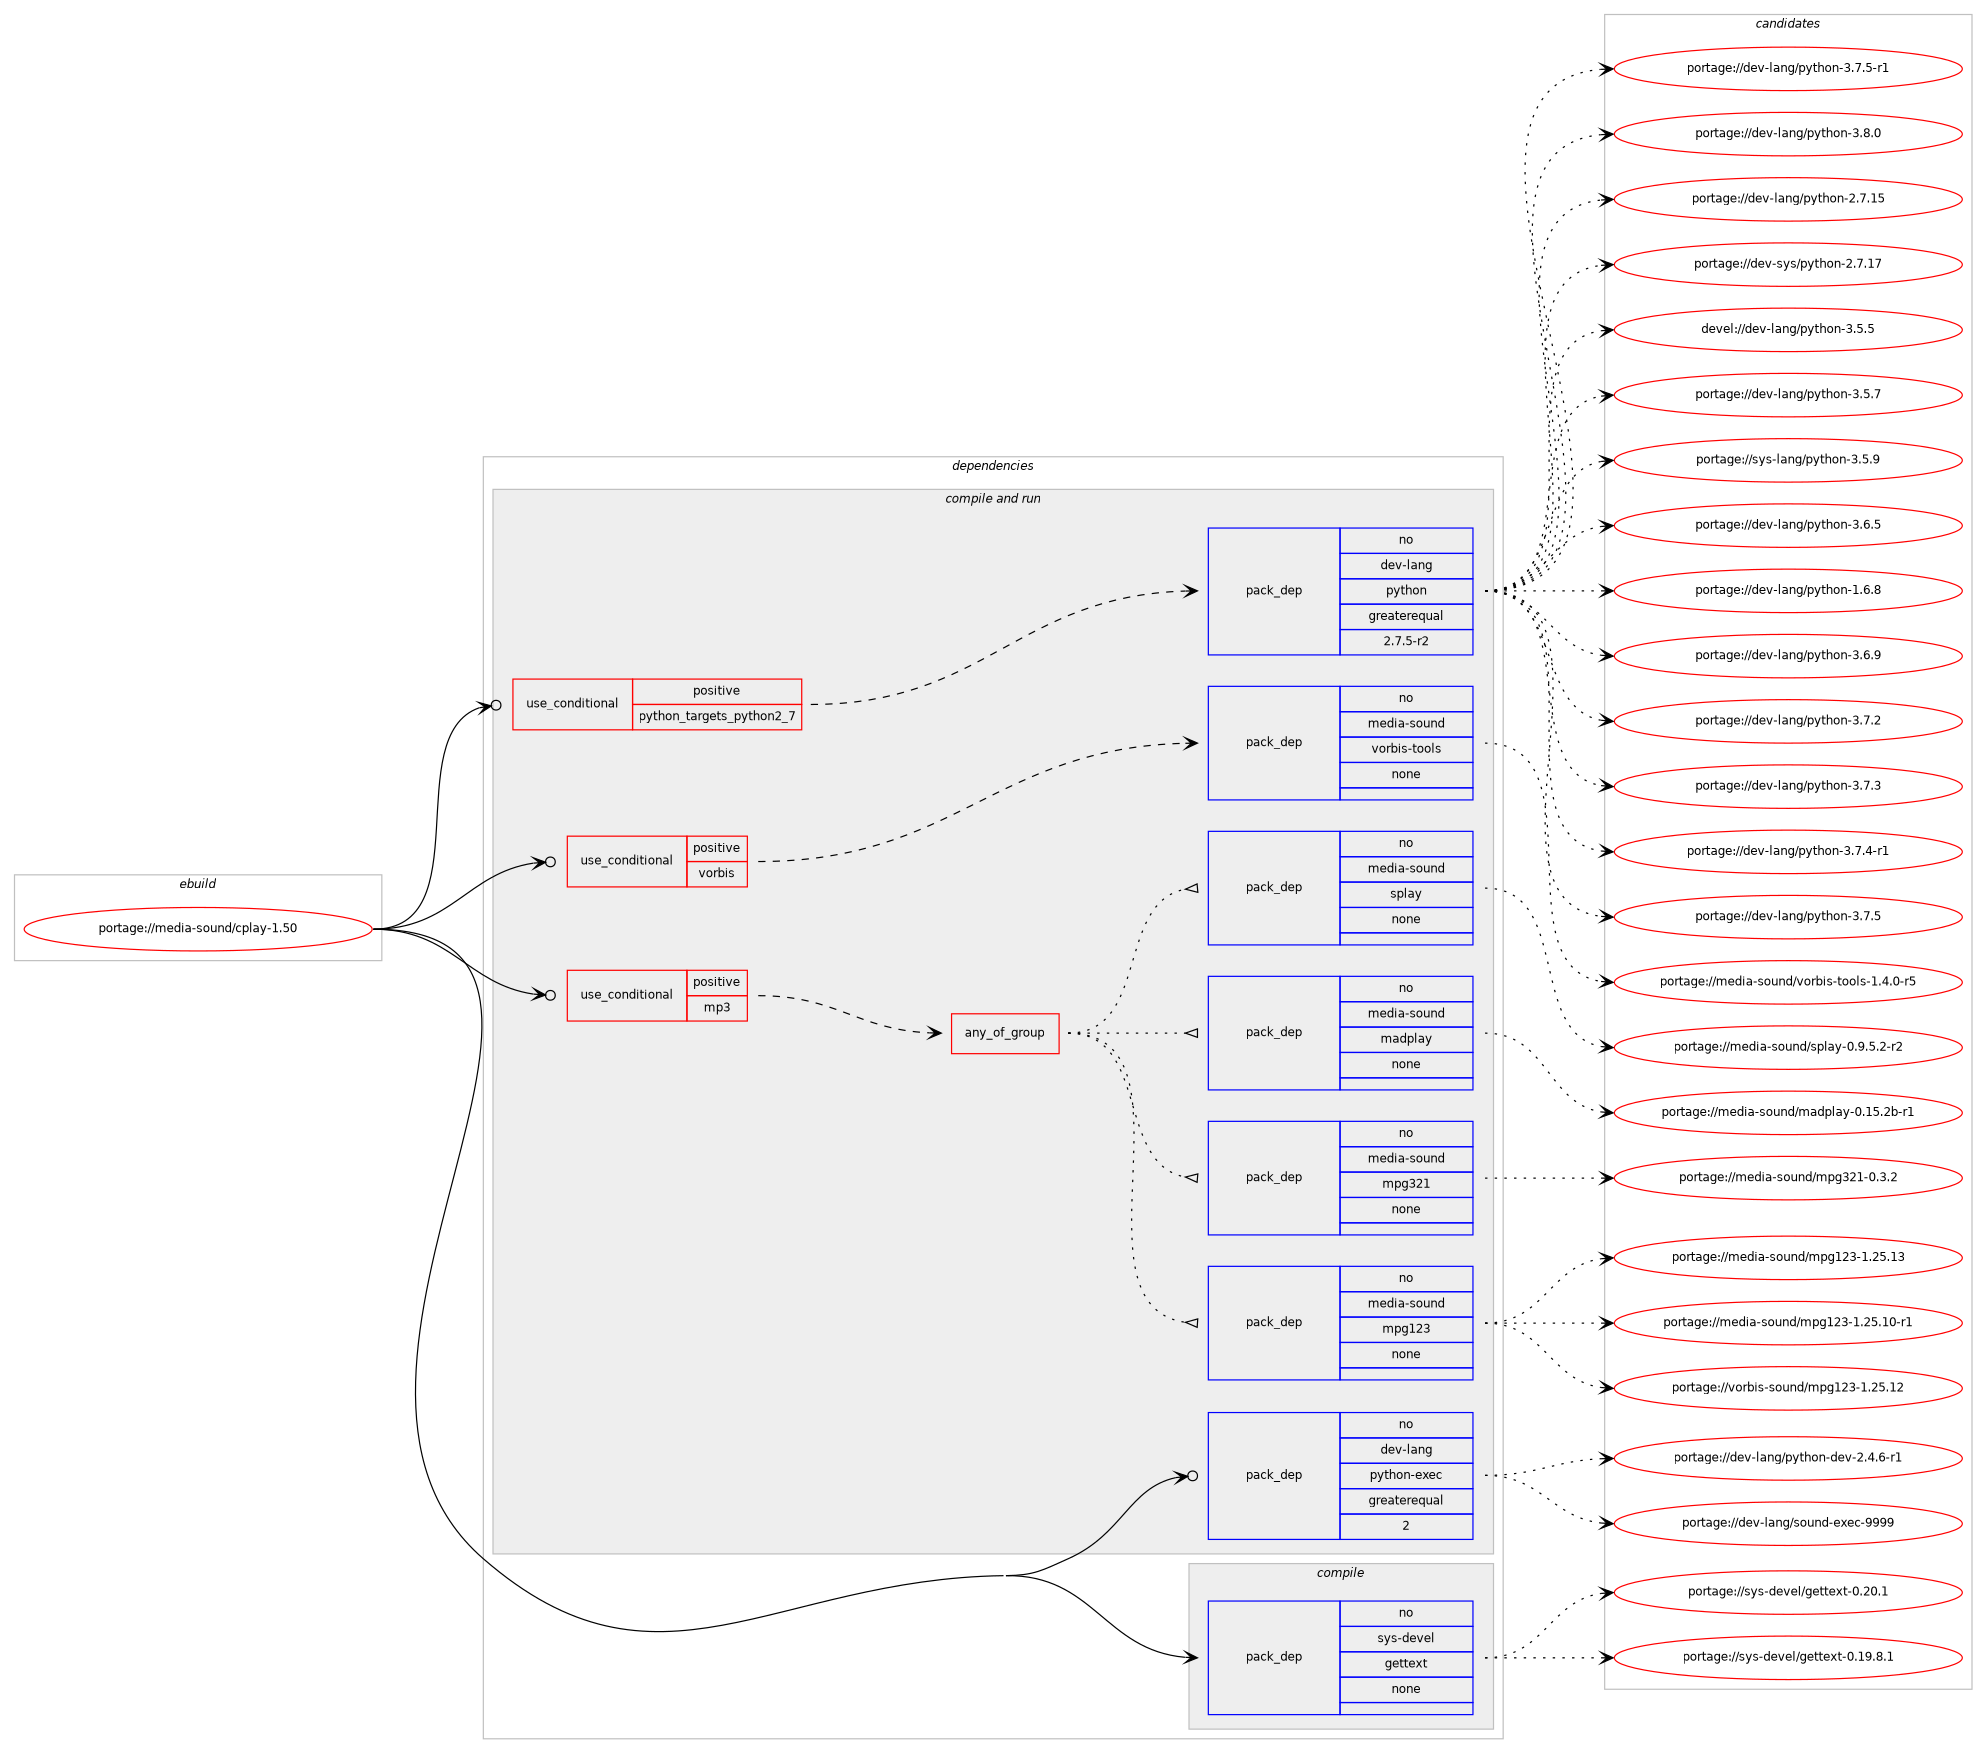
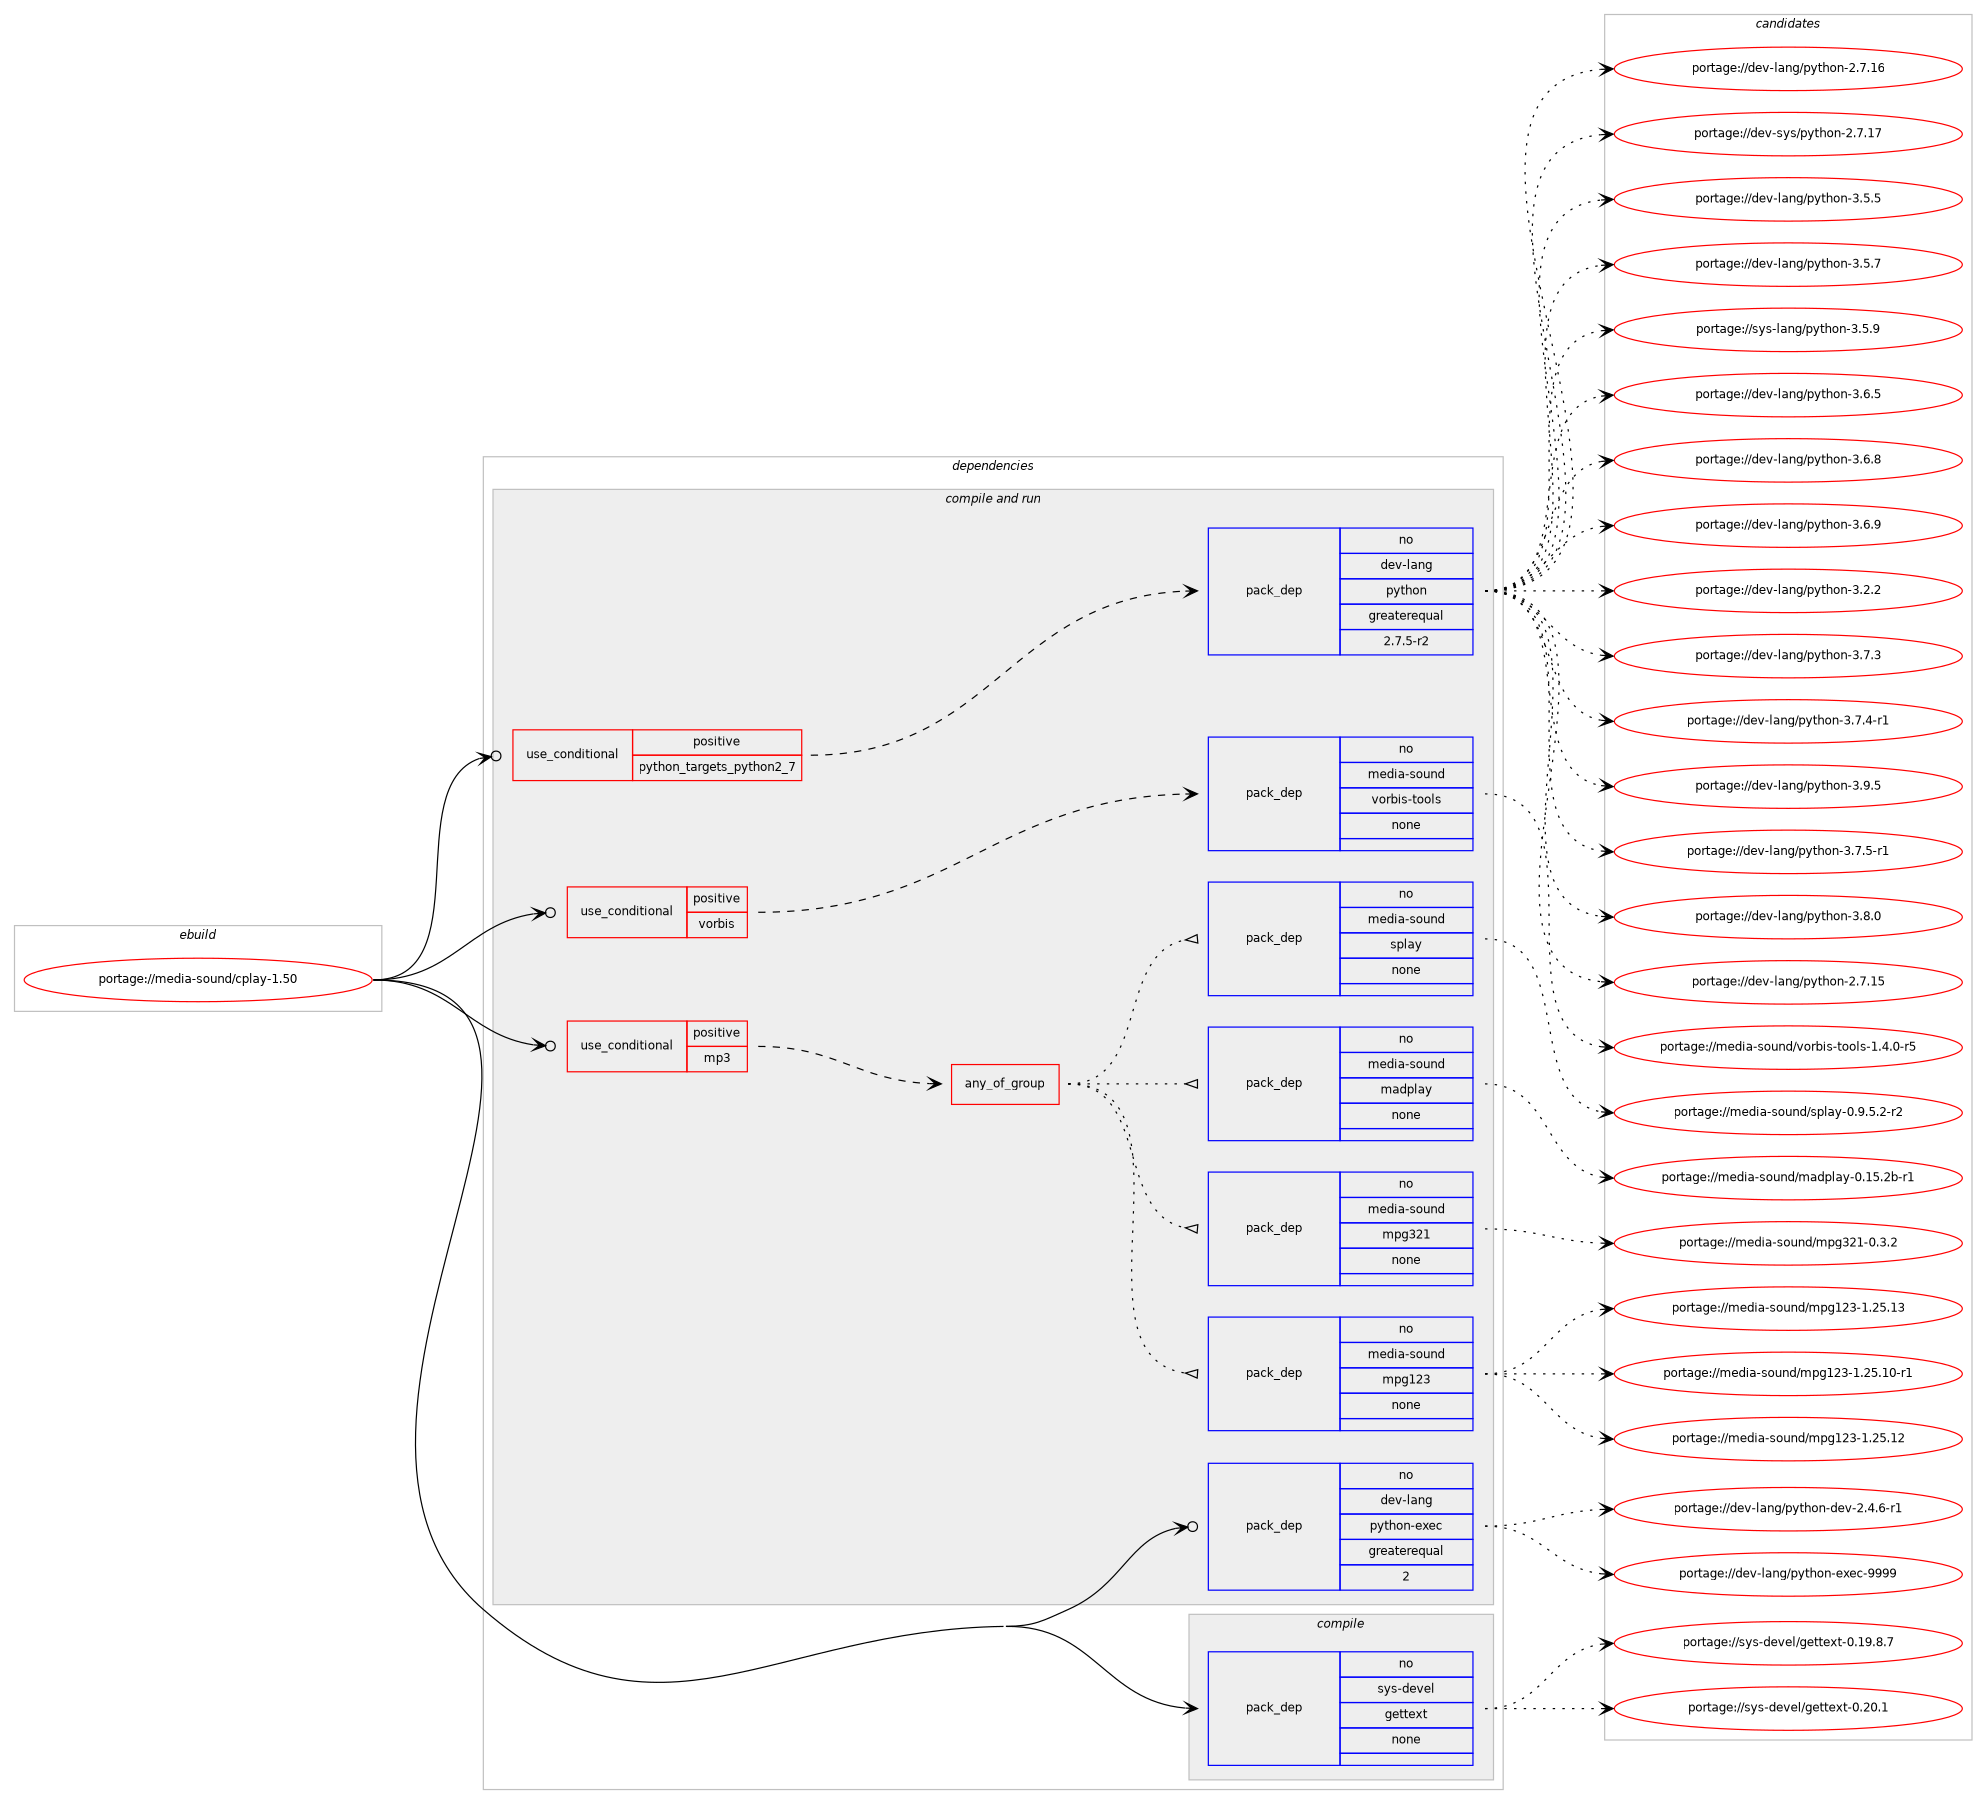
none -> (1788, 69)
(1788, 330) -> (1788, 199)
(1788, 591) -> (1788, 460)
(1788, 721) -> (1788, 591)
(1788, 917) -> (1788, 787)
(1788, 1388) -> (1788, 1439)
(1788, 1524) -> (1788, 1574)
(1788, 1658) -> (1788, 1643)
